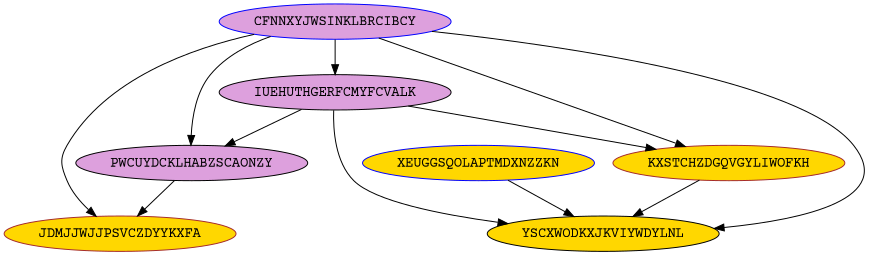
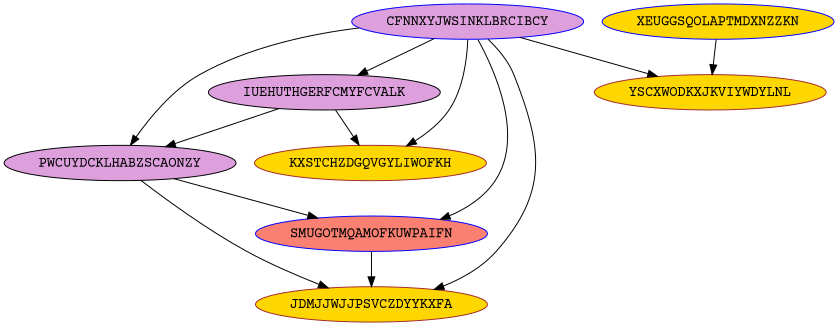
(671, 196) -> none
(387, 199) -> none
none -> (371, 234)
(603, 234) -> (710, 92)
